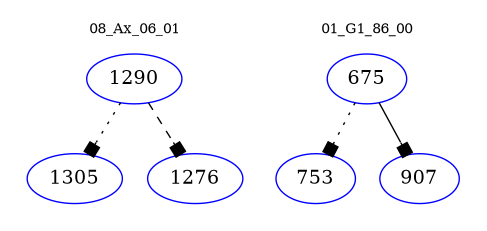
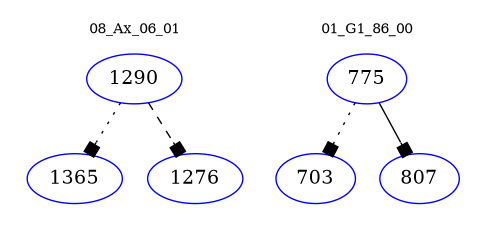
(367, 79) -> (367, 79)
(75, 179) -> (75, 179)
(316, 179) -> (316, 179)
(420, 179) -> (420, 179)
